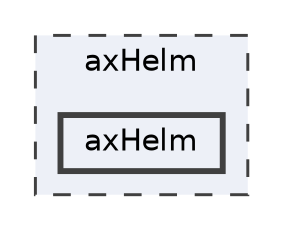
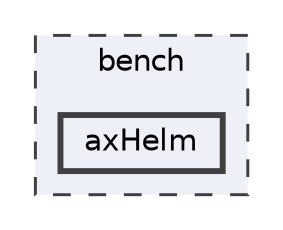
(142, 63) -> (142, 63)
